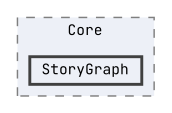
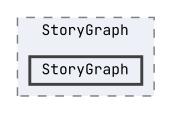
(86, 31) -> (86, 31)
